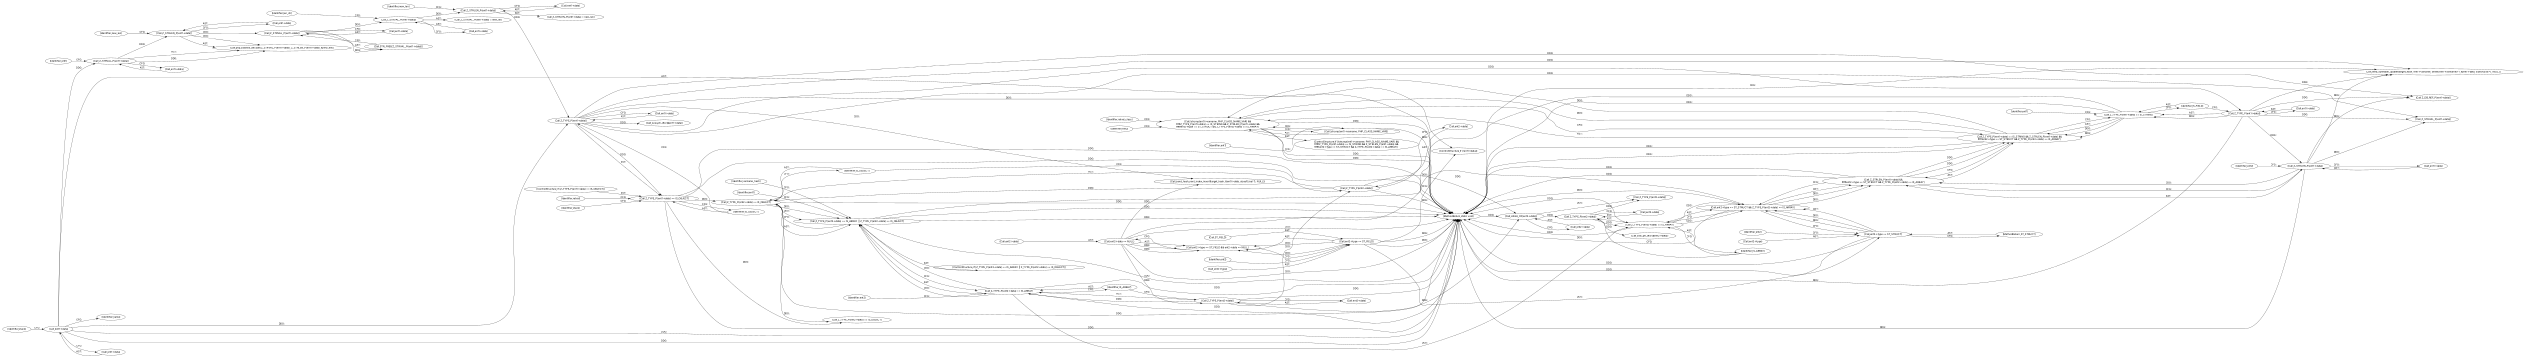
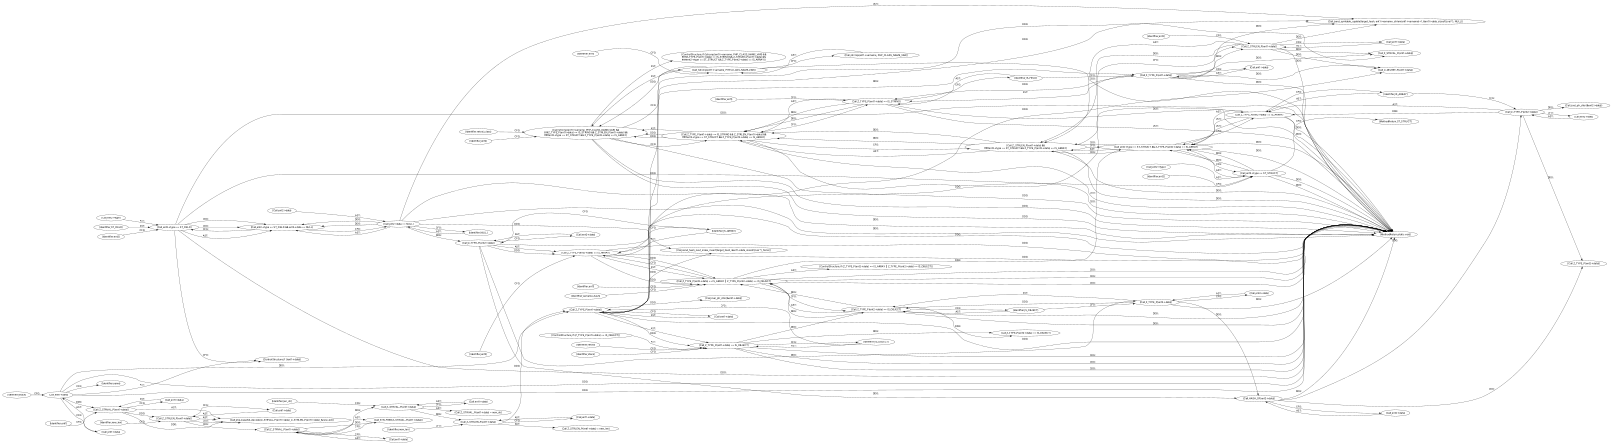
none -> (876, 55)
(1488, 216) -> (1355, 334)
none -> (478, 233)
(1954, 234) -> none
(1218, 238) -> (111, 227)
